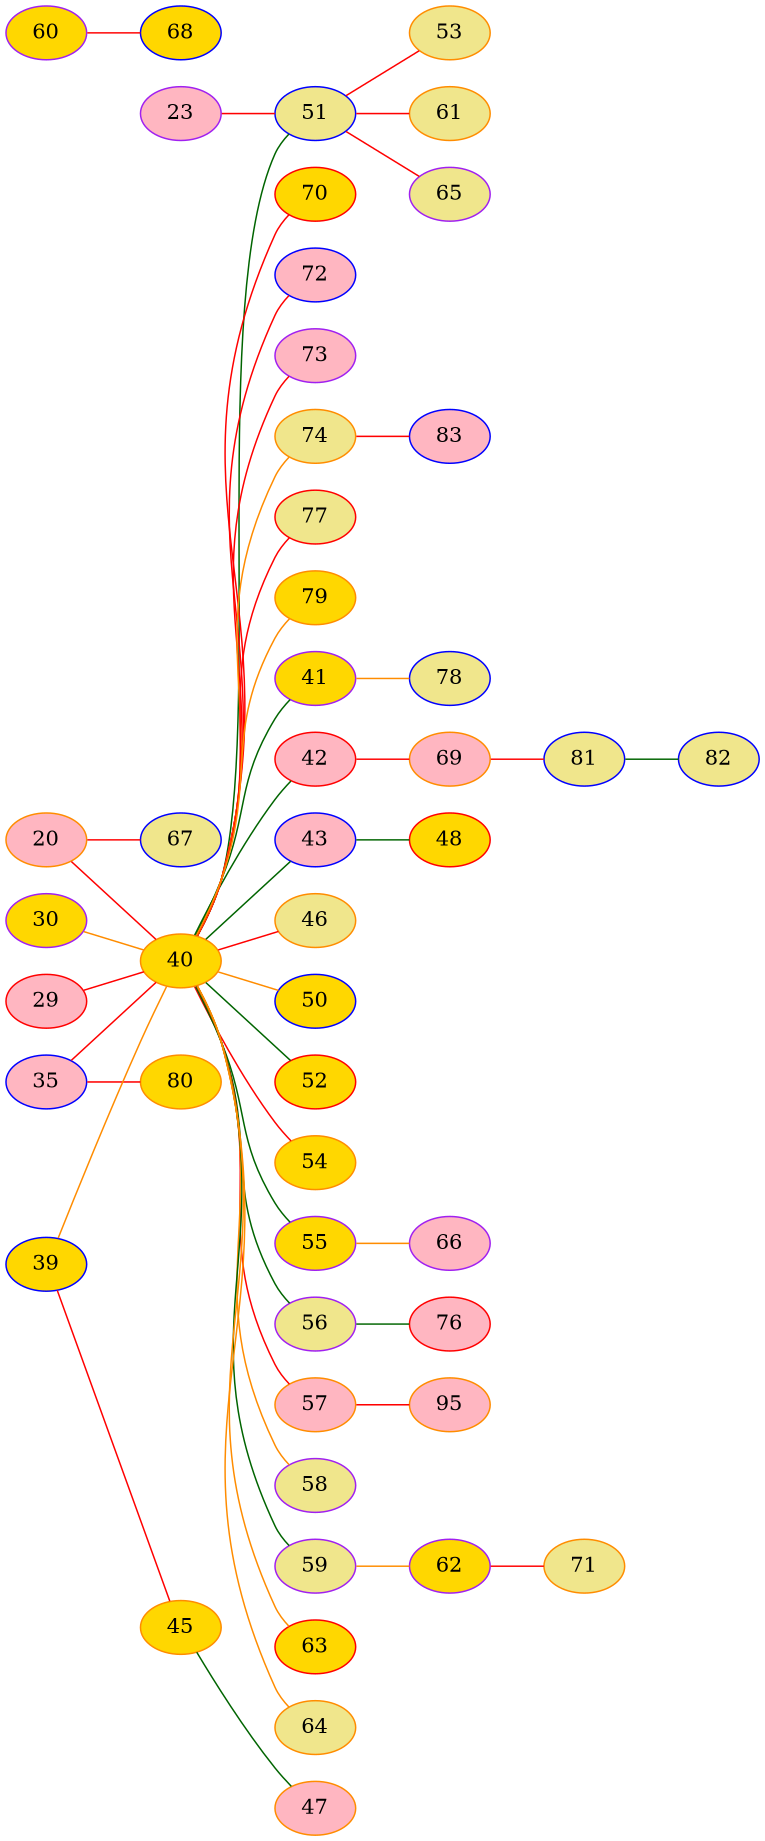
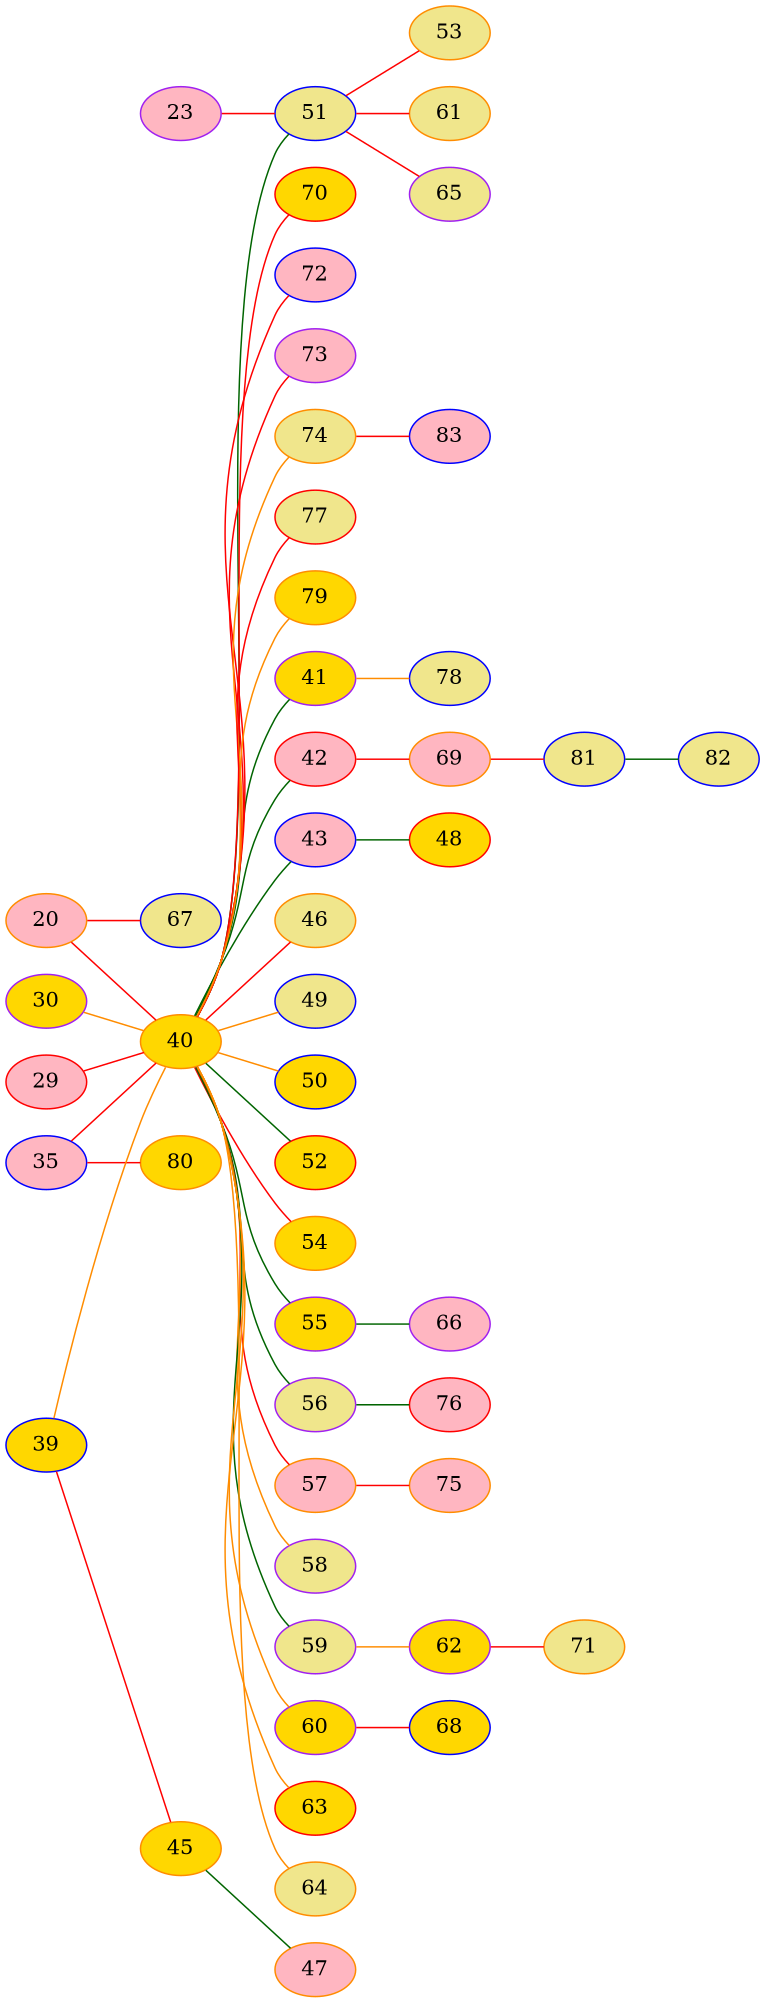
none -> (315, 1001)
(383, 1243) -> (383, 1324)
none -> (236, 1389)
(450, 1405) -> (450, 1485)
